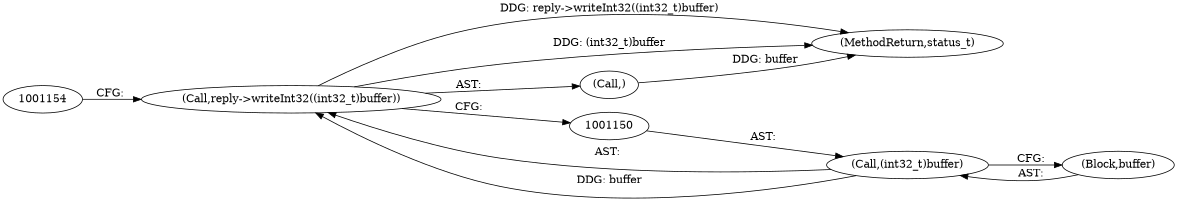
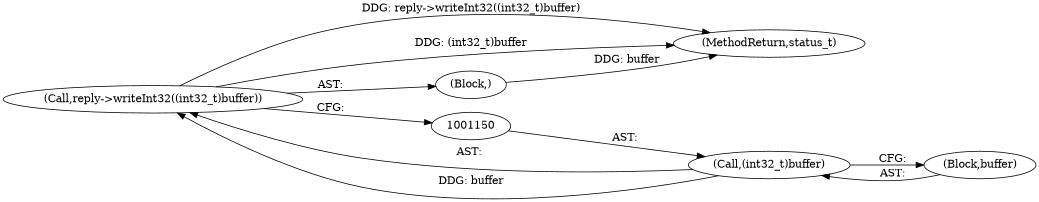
(609, 85) -> (471, 85)
(43, 99) -> none
